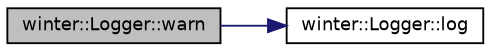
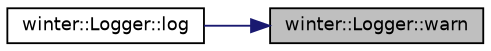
(244, 26) -> (228, 26)
